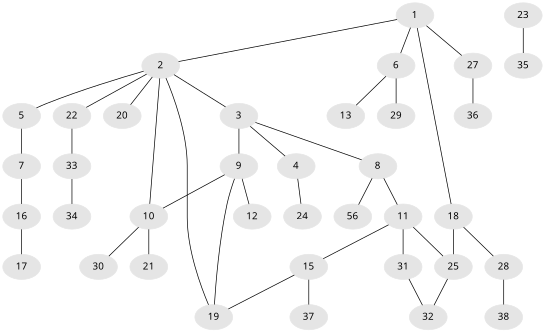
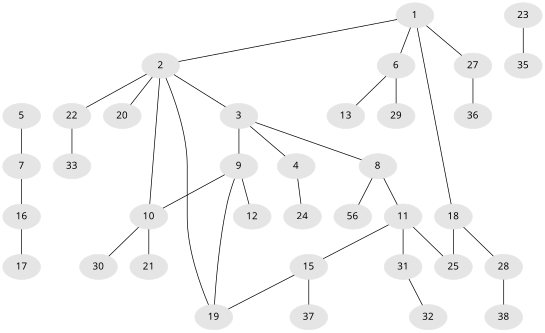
(89, 88) -> none
(72, 217) -> none
(441, 292) -> none
